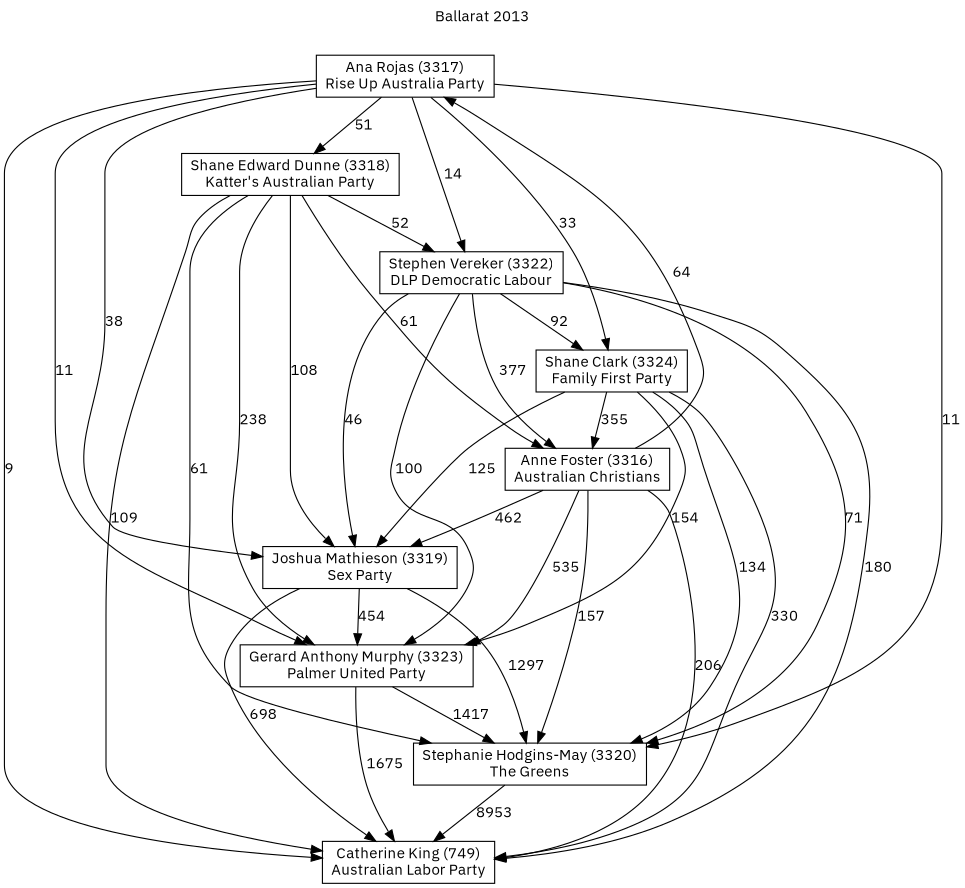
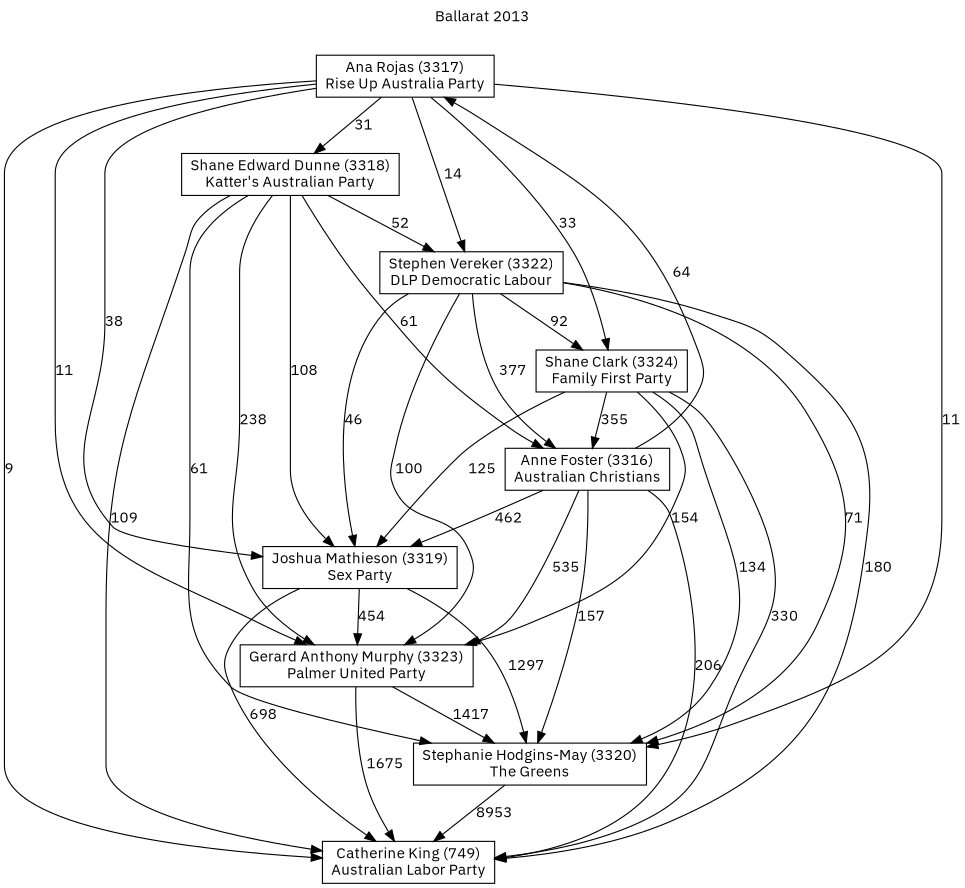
(364, 125) -> (364, 125)
